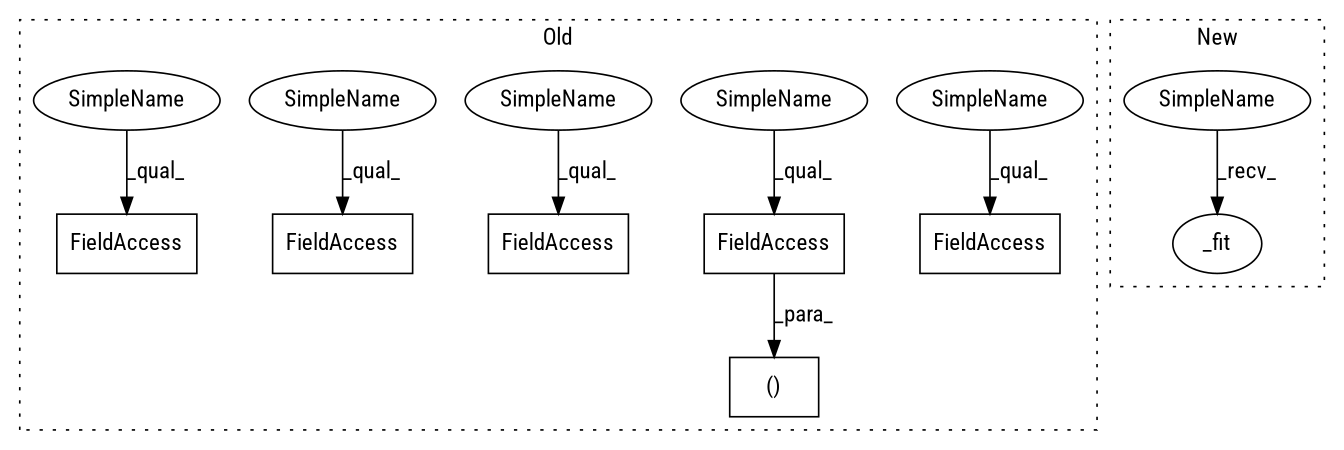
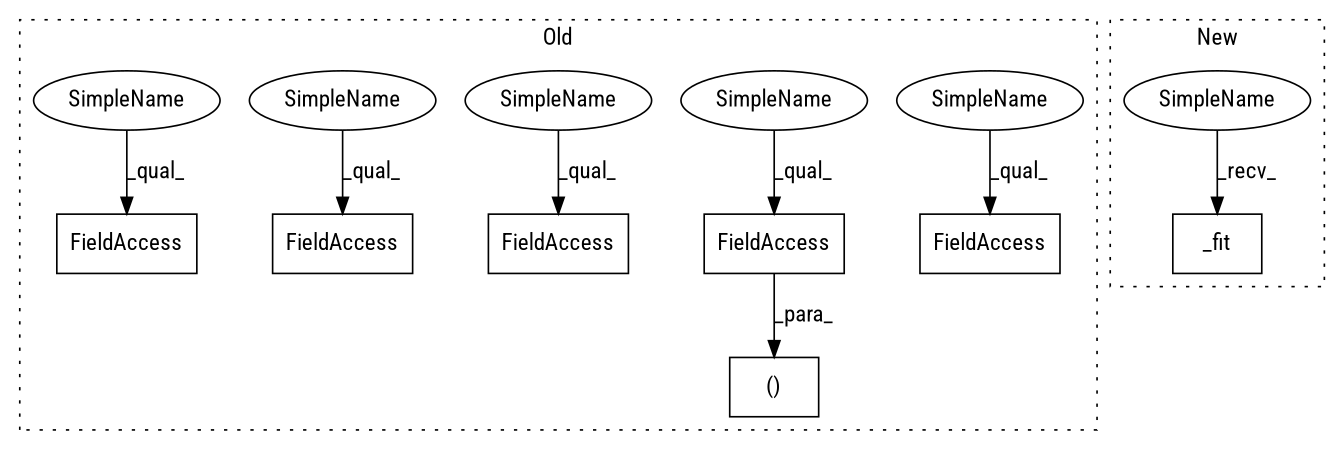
(1217, 244) -> (1217, 244)
